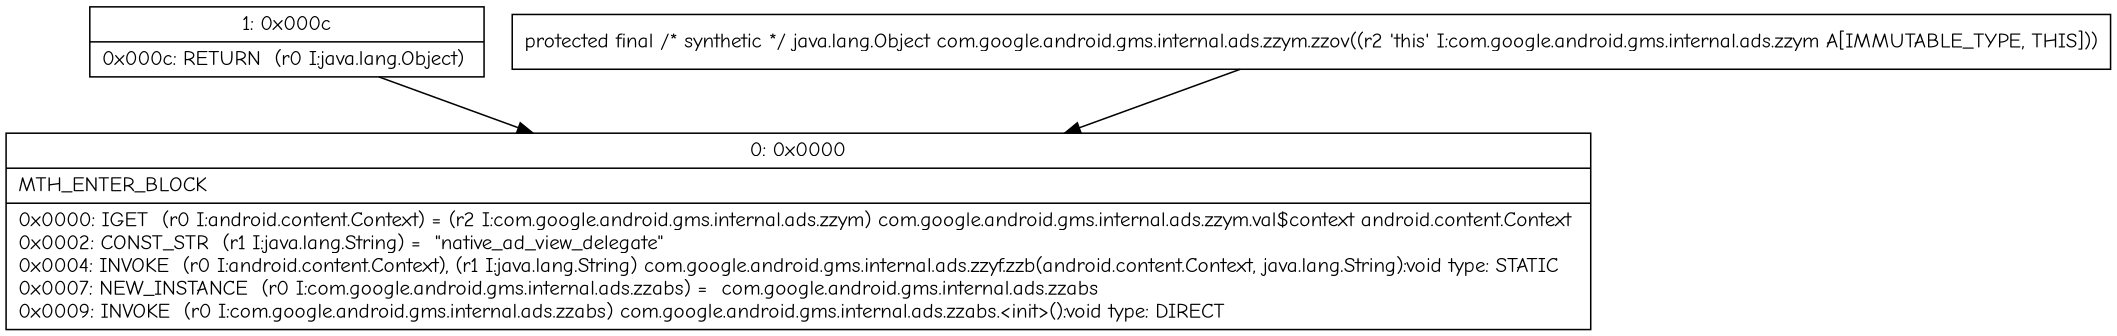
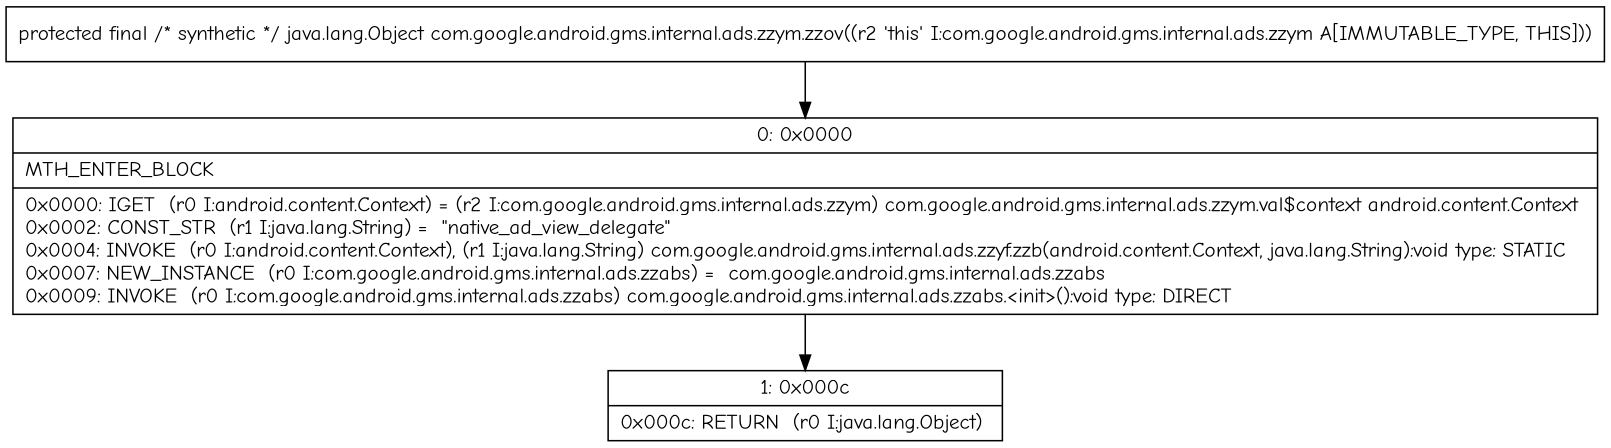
(448, 102) -> (805, 335)
